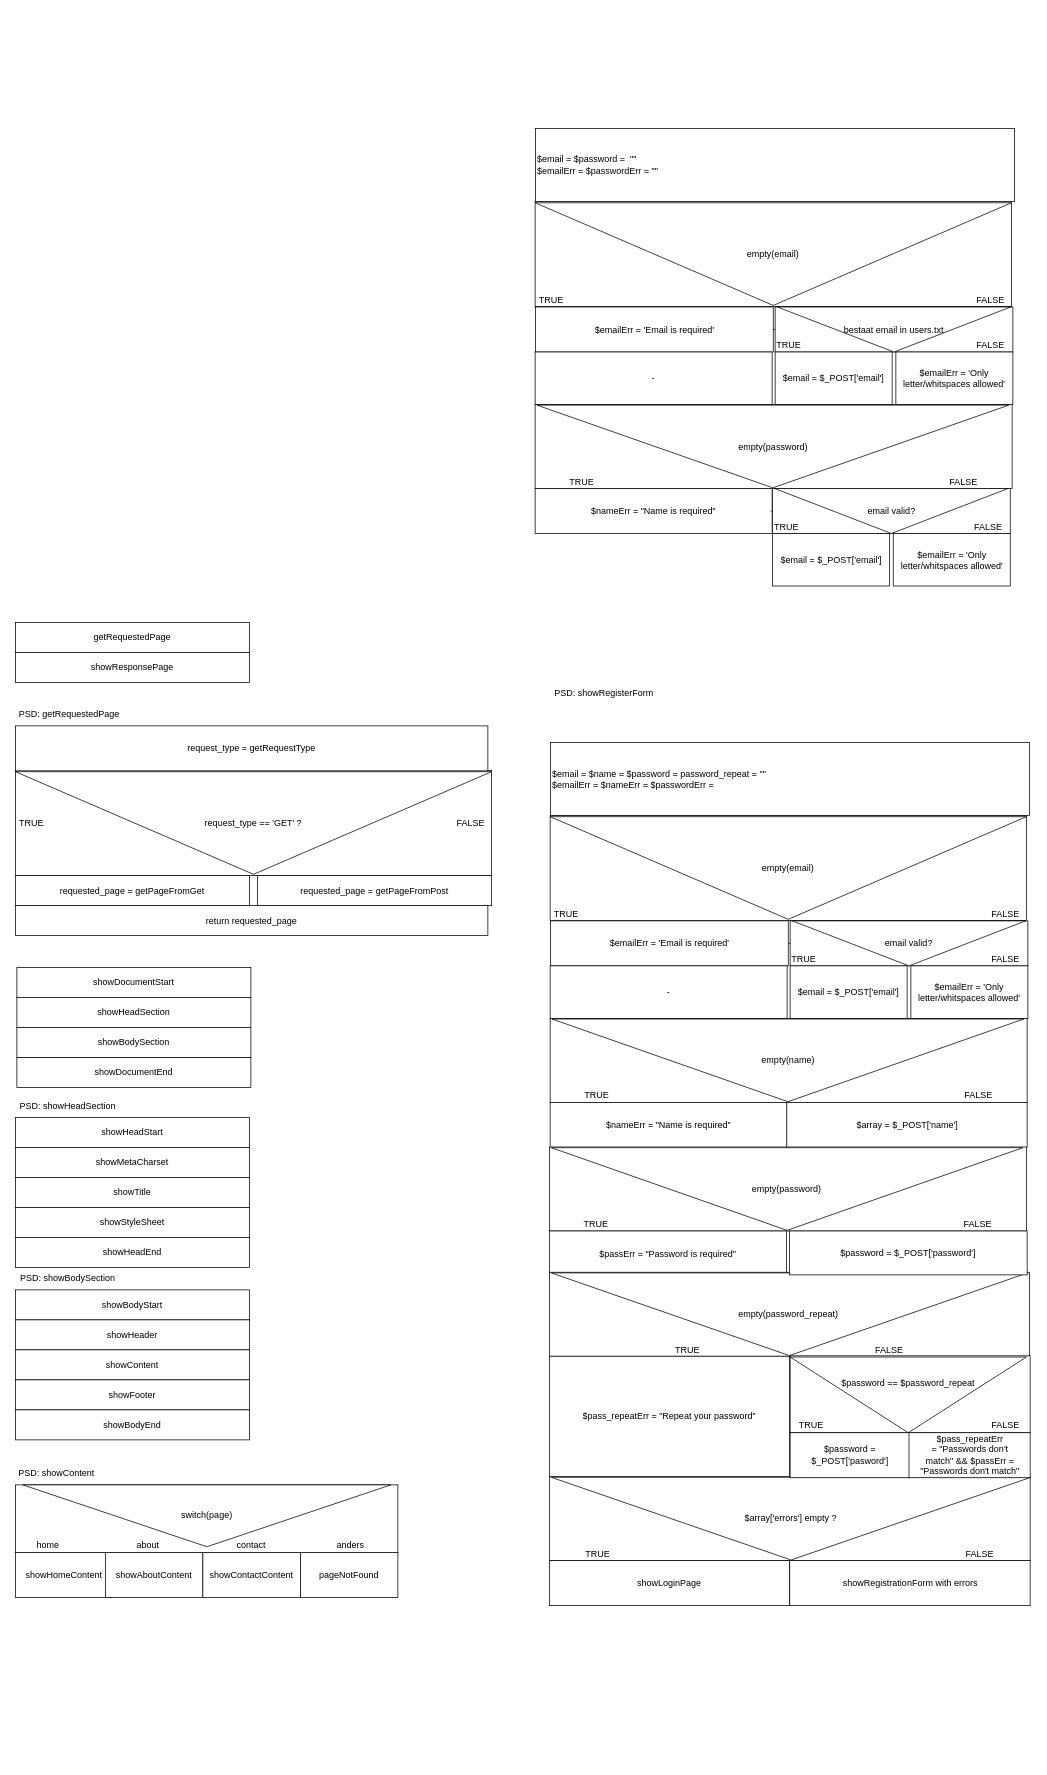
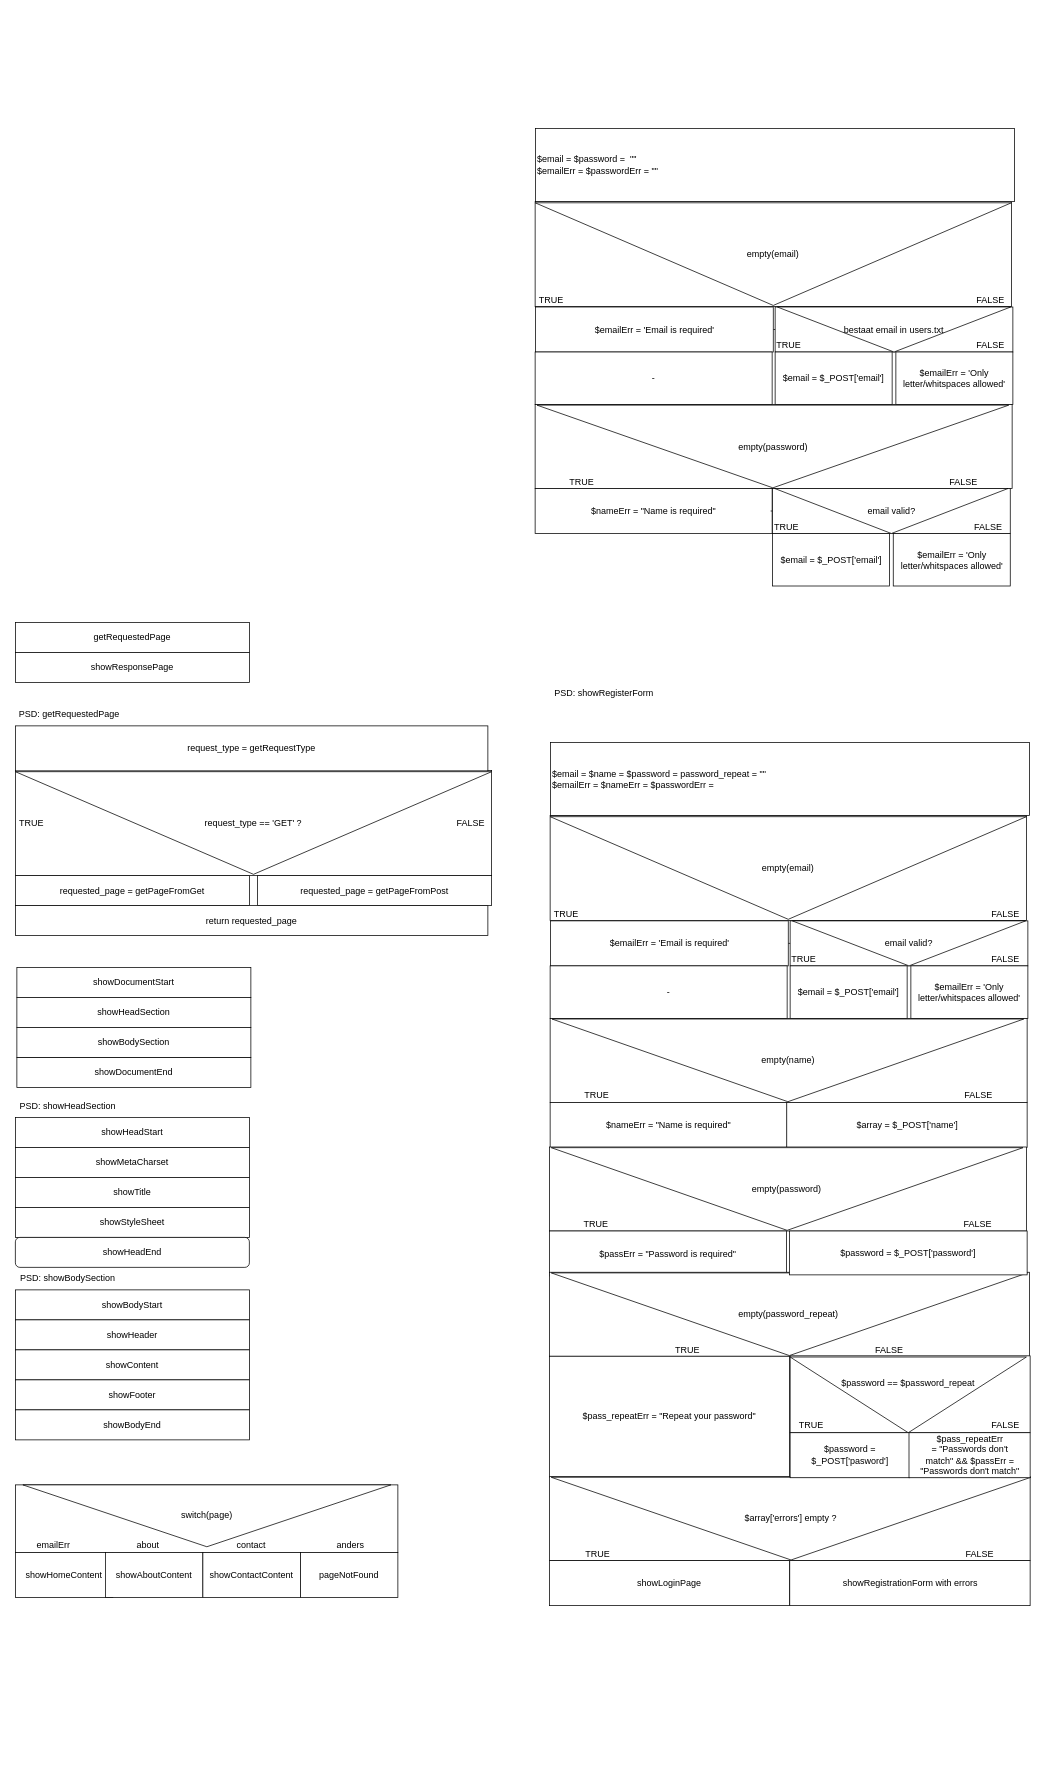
(132, 1252) -> (132, 1252)
(57, 1473) -> none
(124, 1544) -> (132, 1544)
